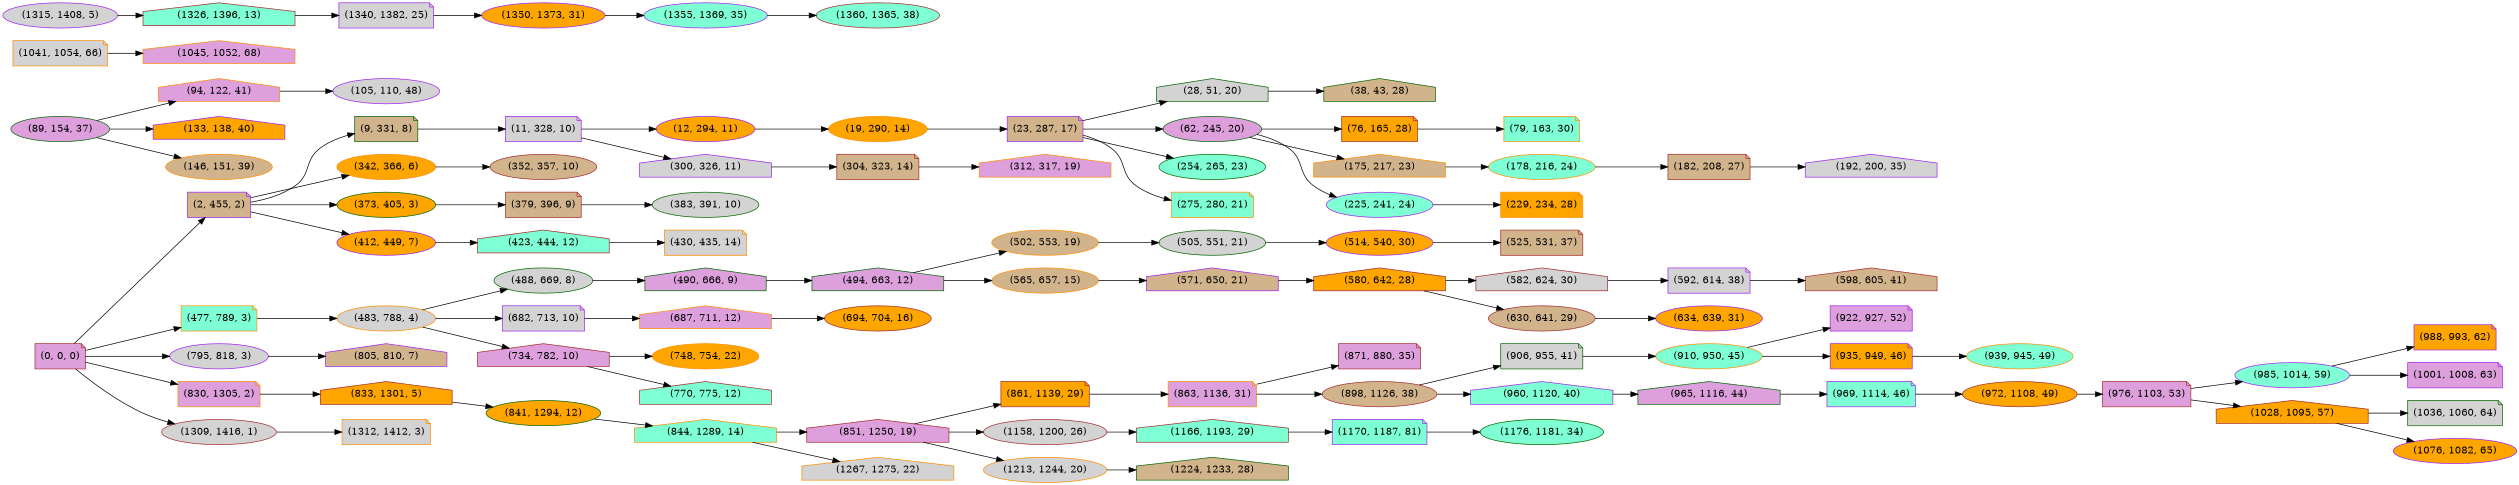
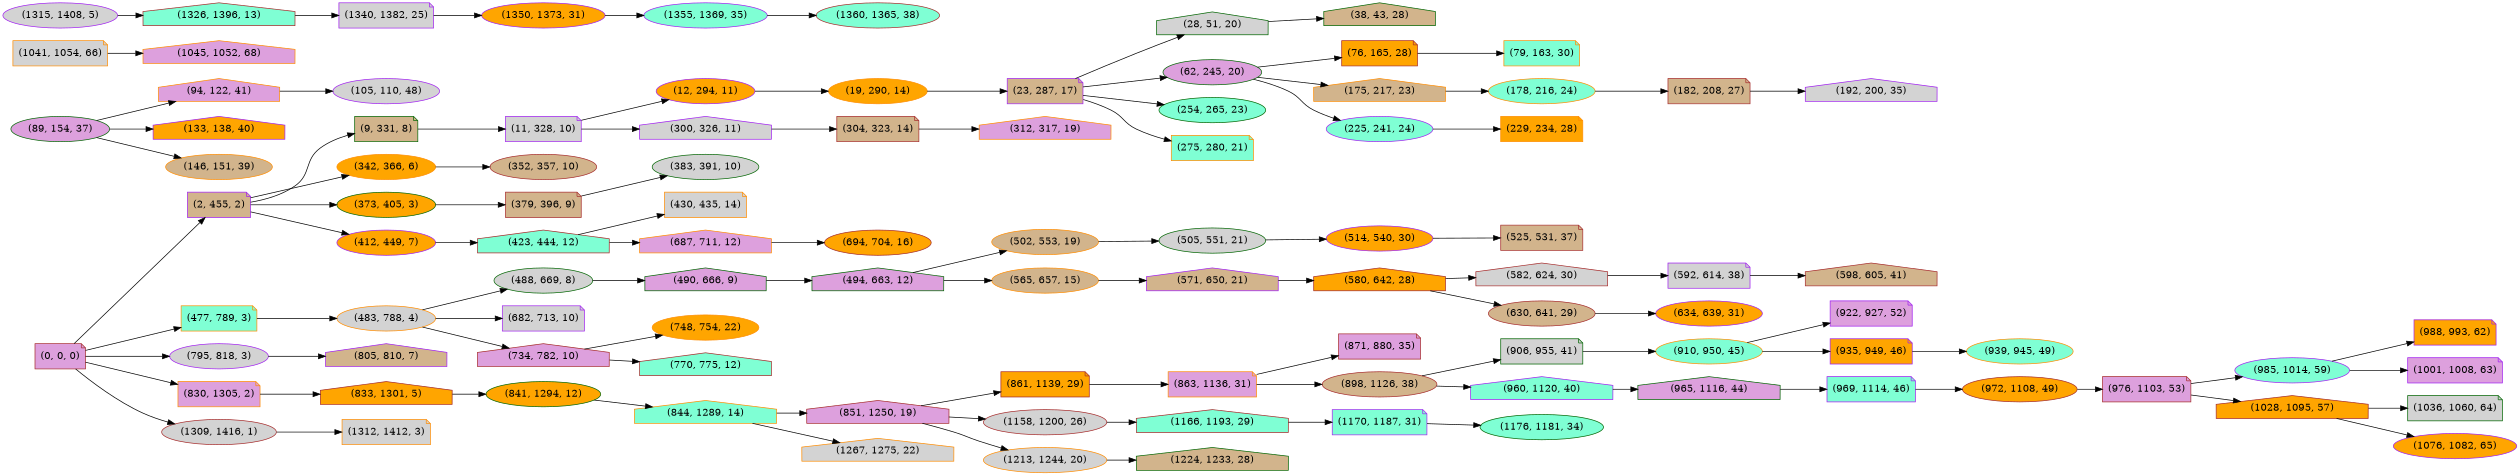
(608, 318) -> (621, 243)
(1380, 432) -> (1380, 422)
